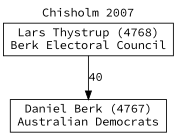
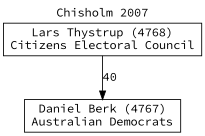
(88, 39) -> (103, 39)
